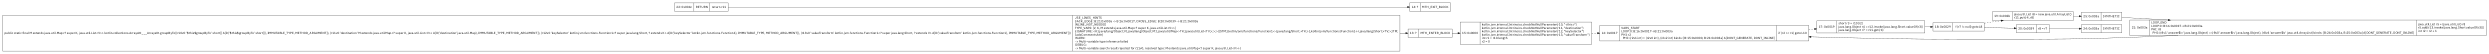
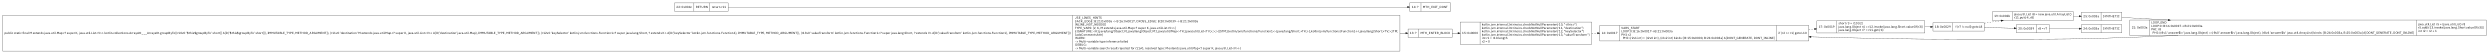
(1435, 7) -> (1435, 7)
